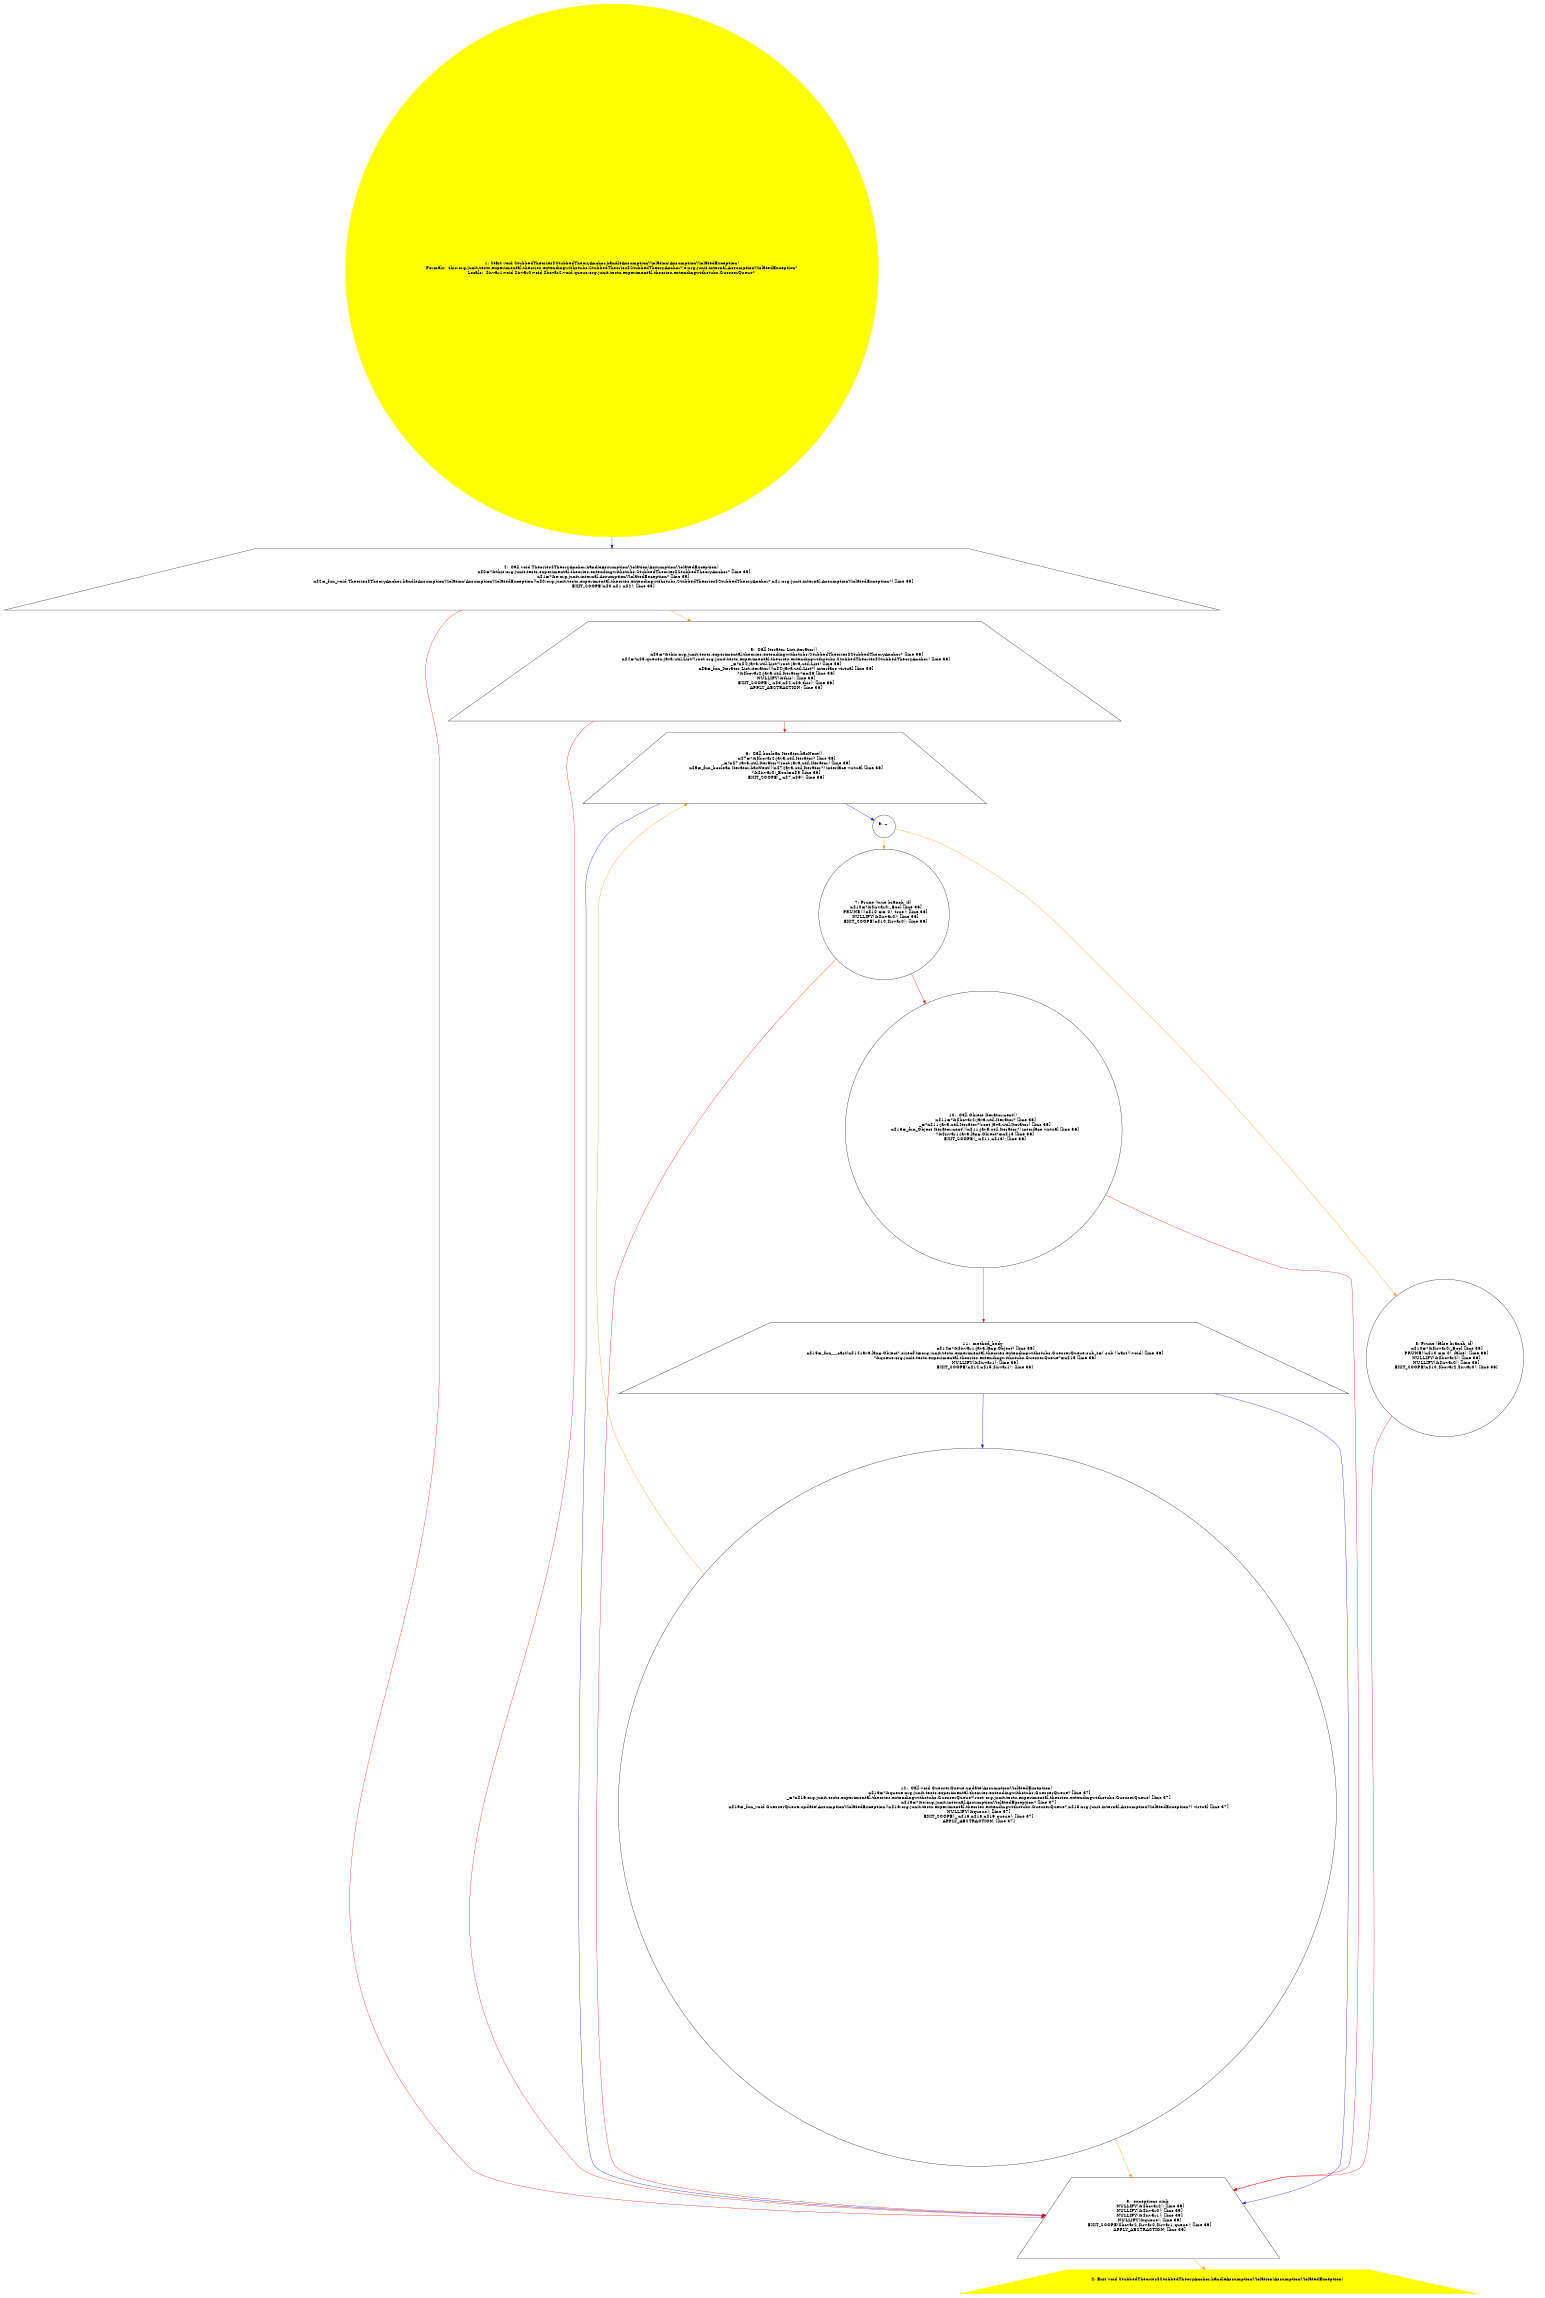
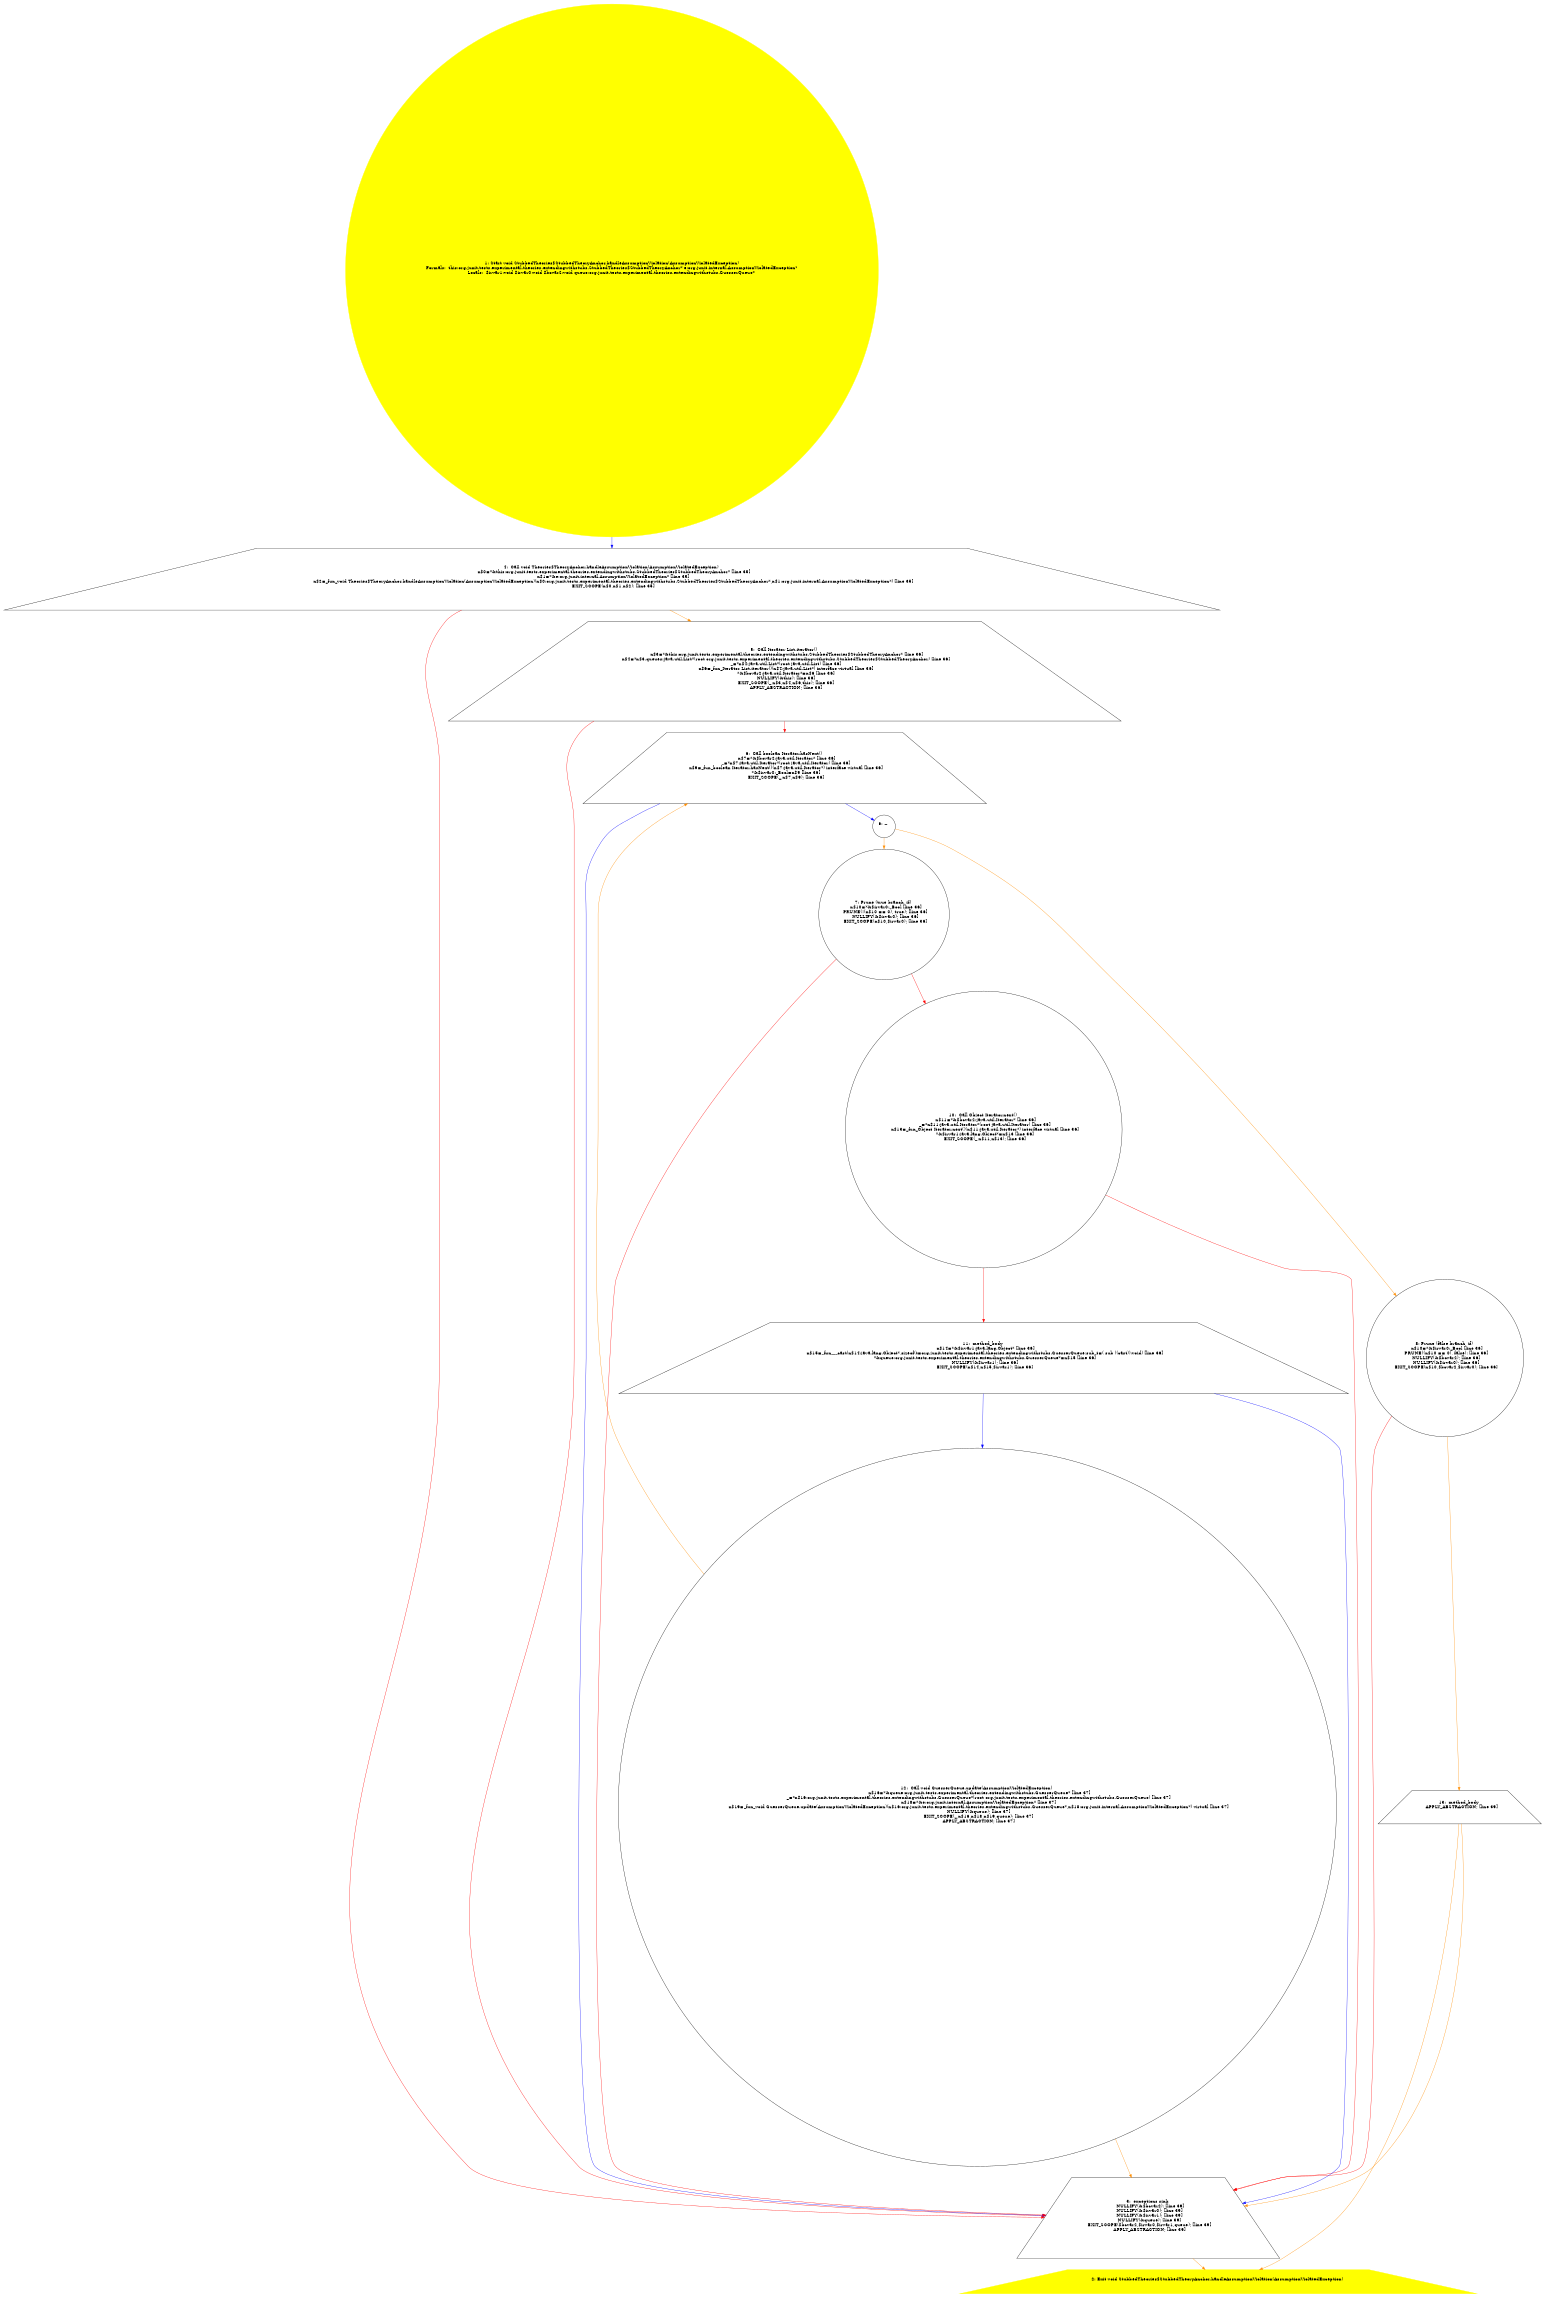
none -> (1460, 1807)
